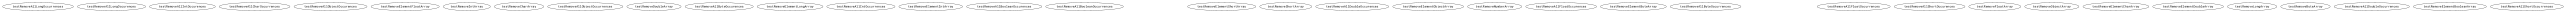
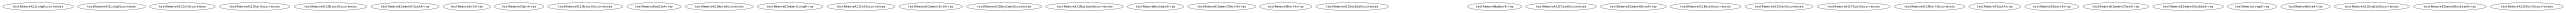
none -> (1155, 7)
(1428, 7) -> none
none -> (1779, 7)
